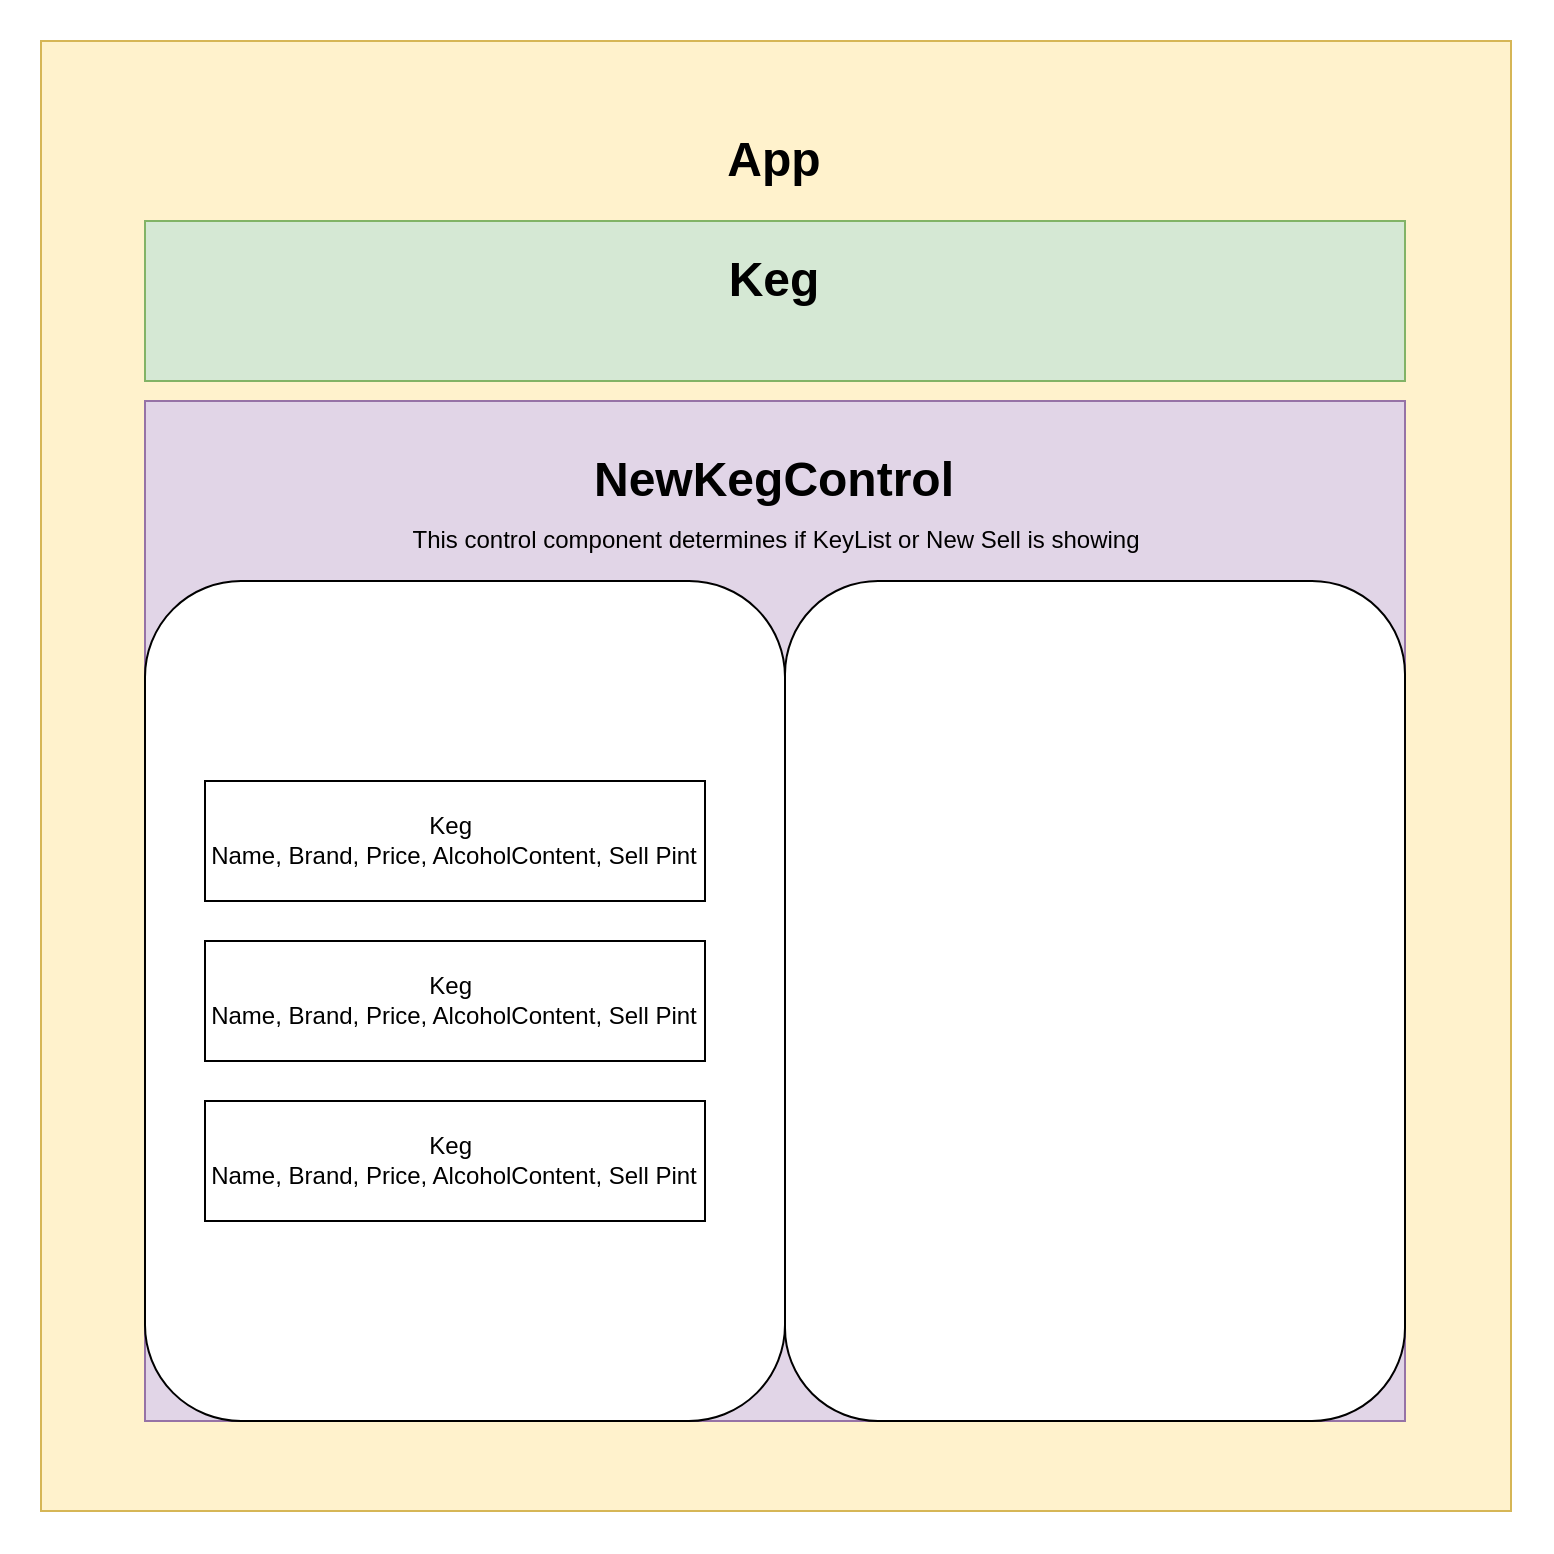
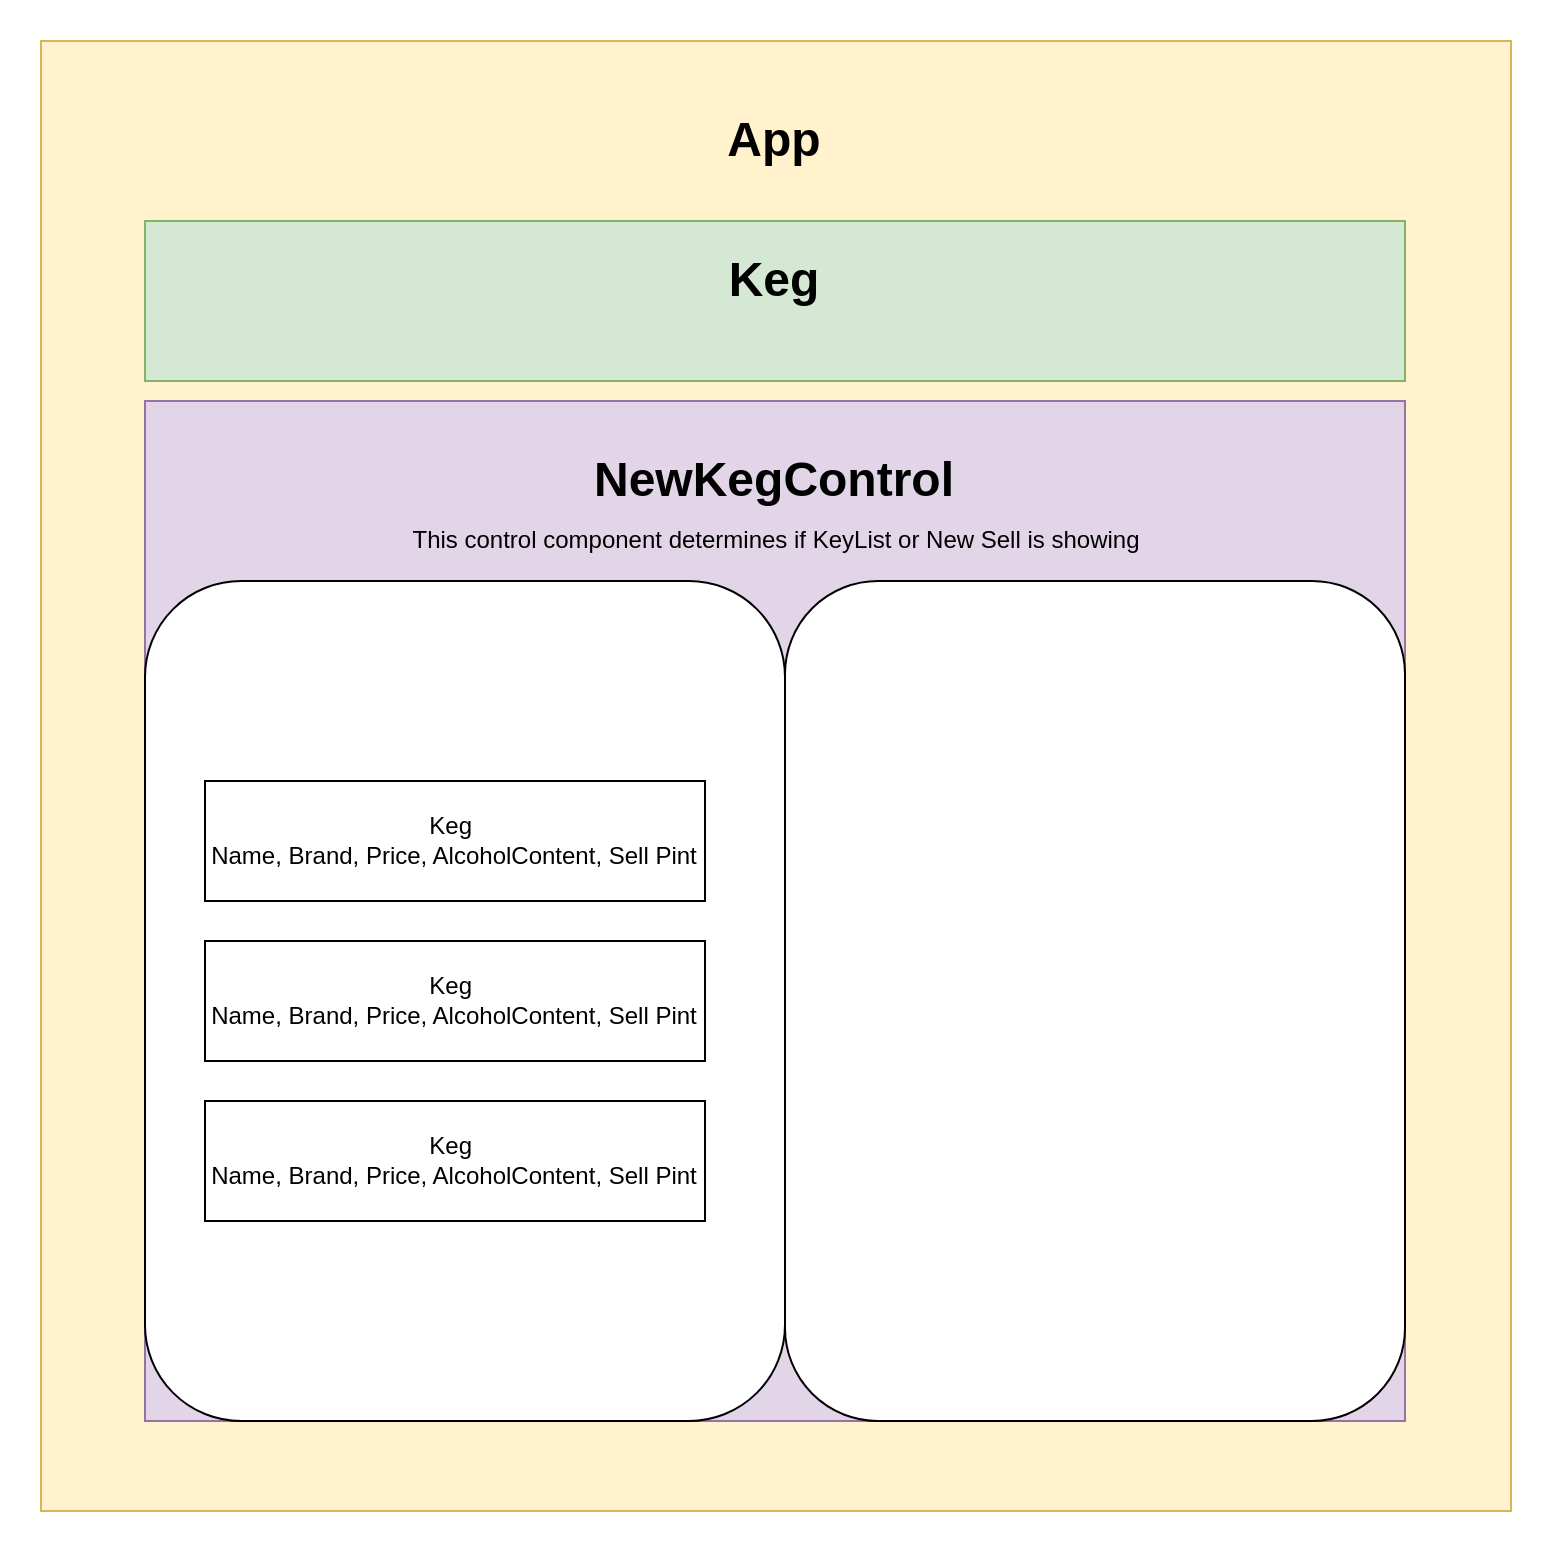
(775, 161) -> (775, 141)
